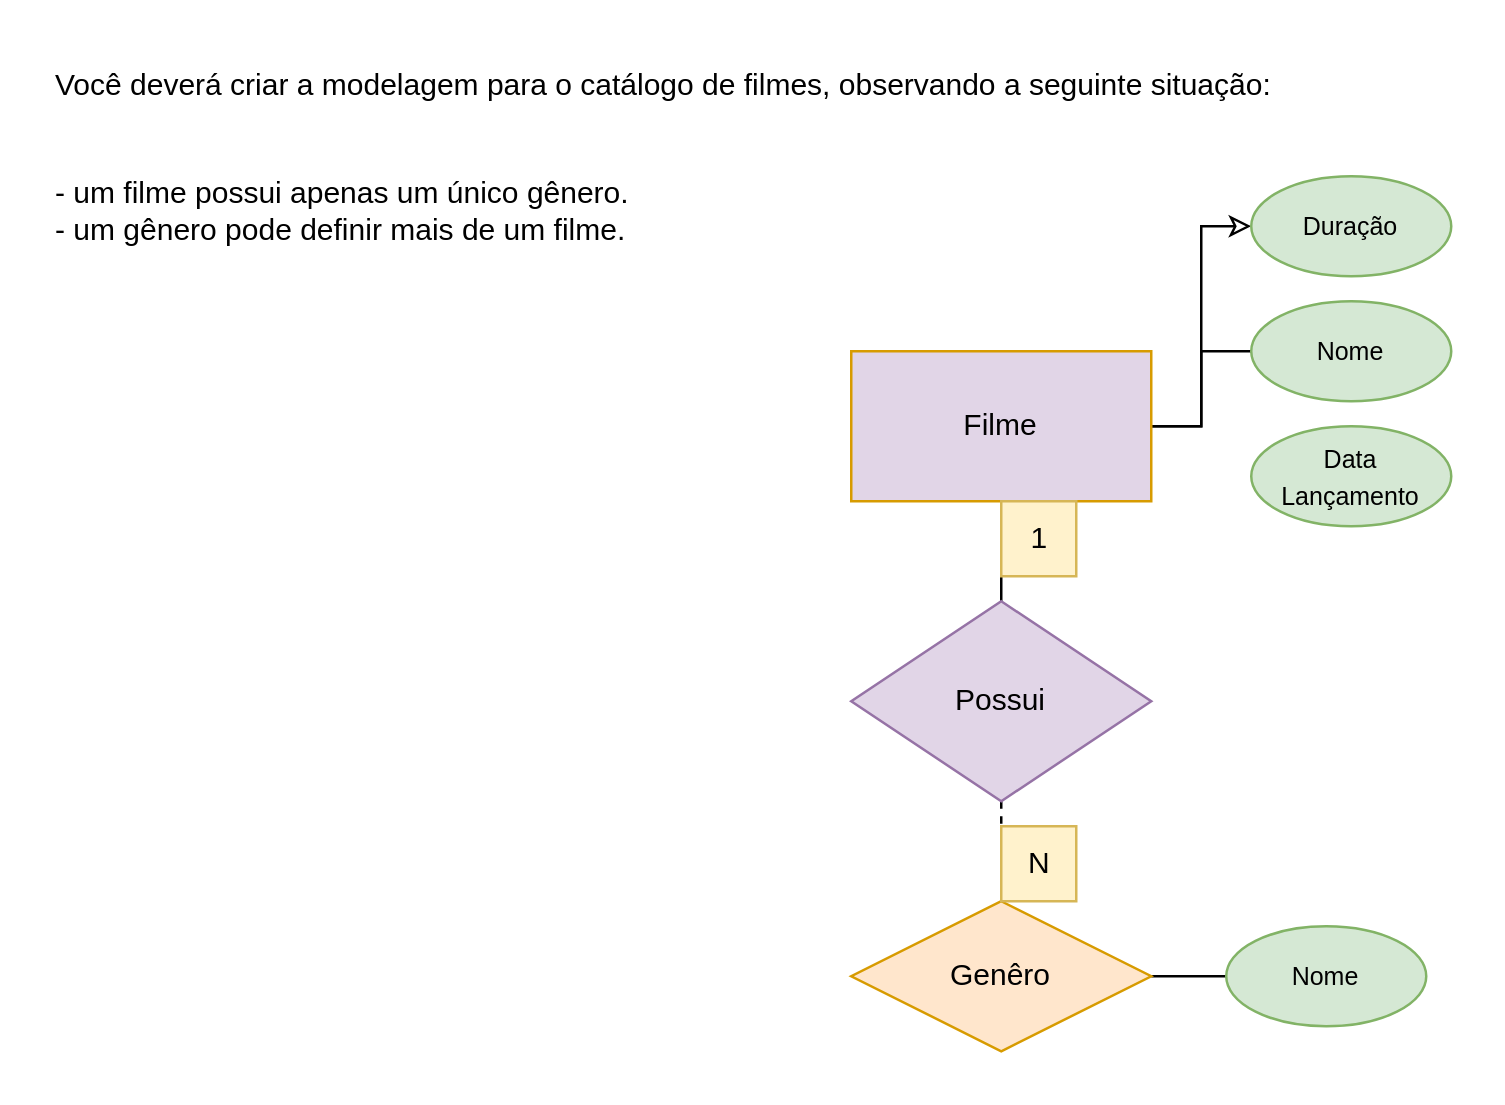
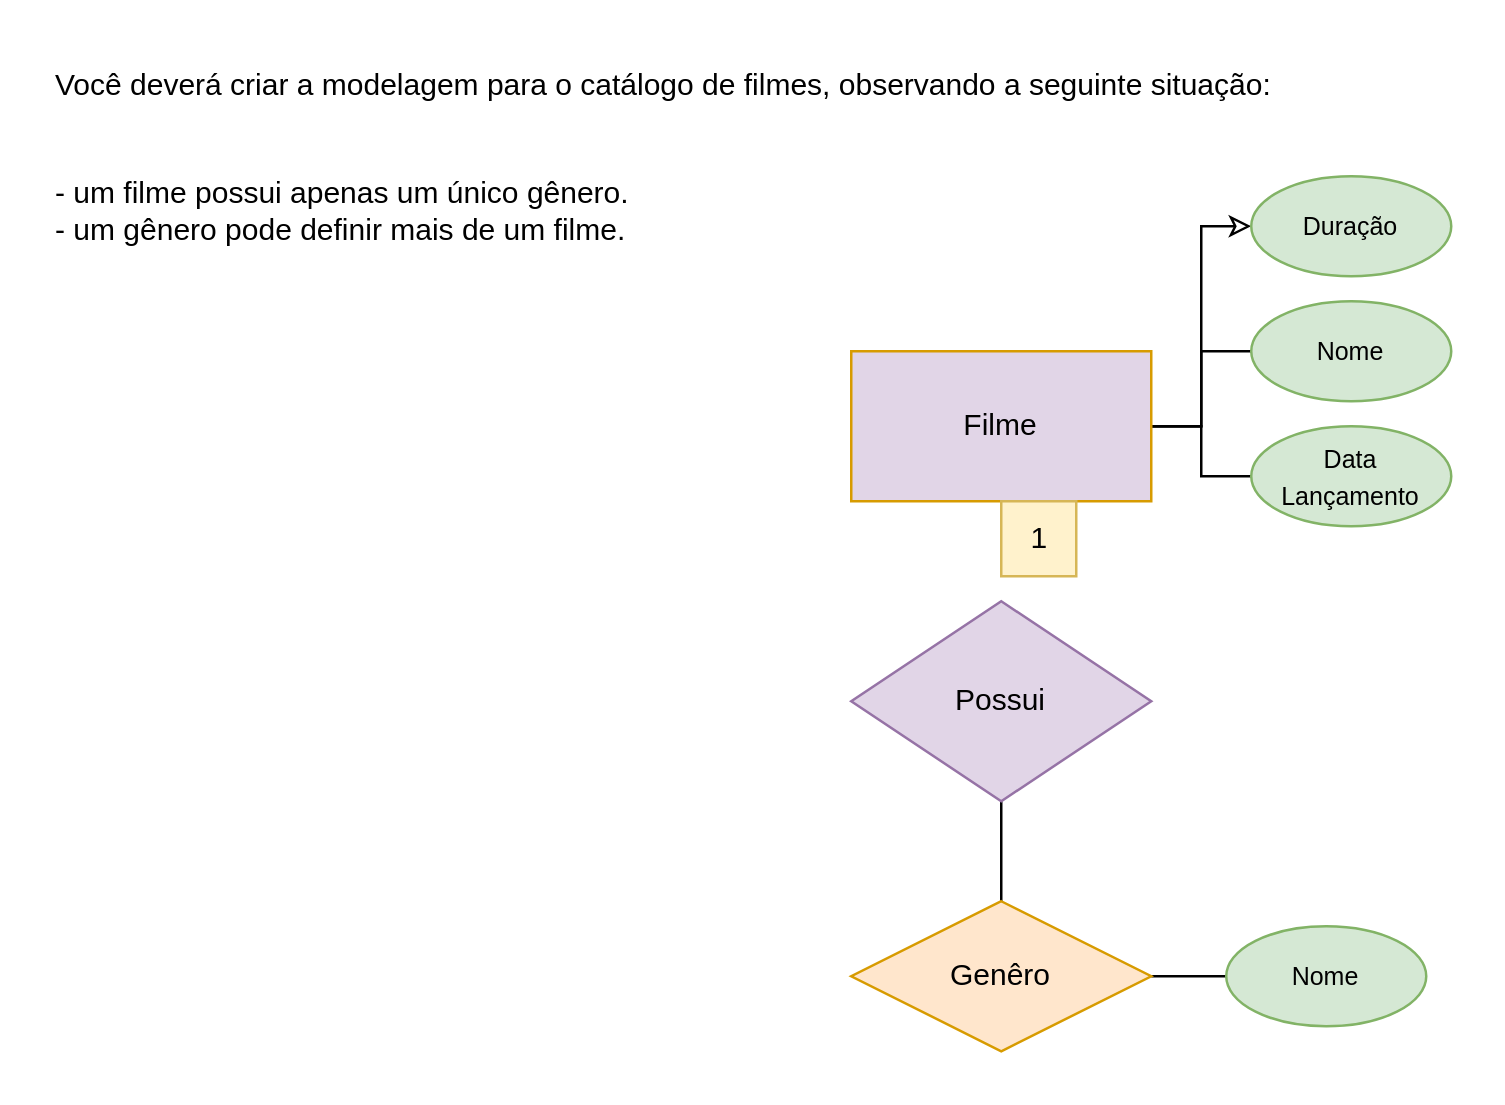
none -> (1203, 476)
(1001, 589) -> none
(1001, 854) -> (1001, 854)
(1039, 864) -> none
